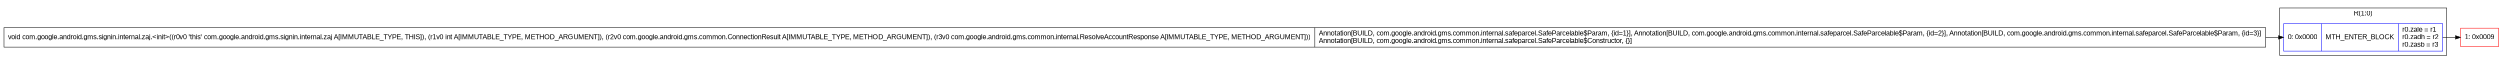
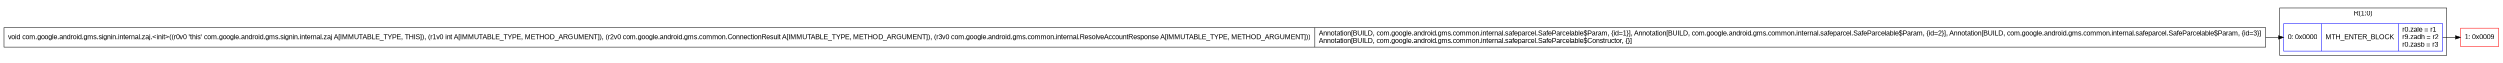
(2421, 37) -> (2421, 37)
